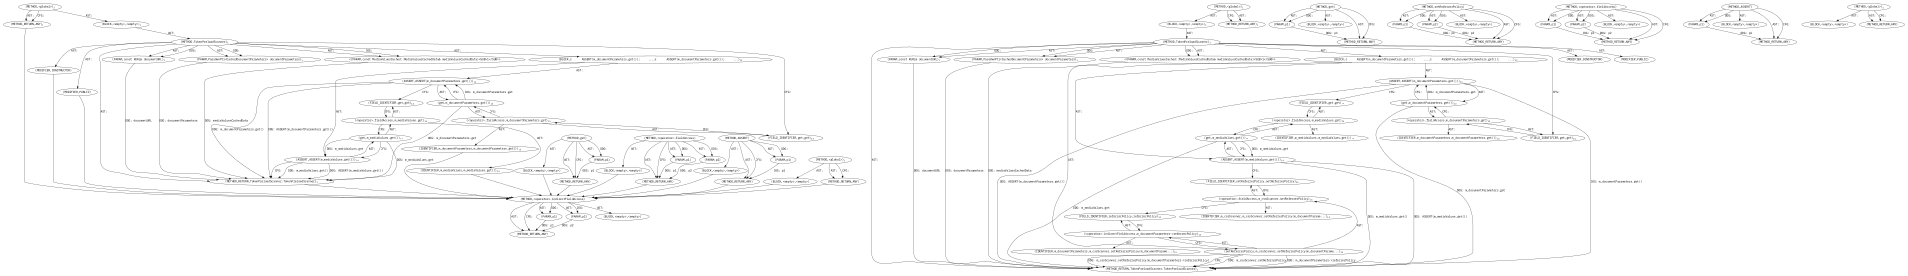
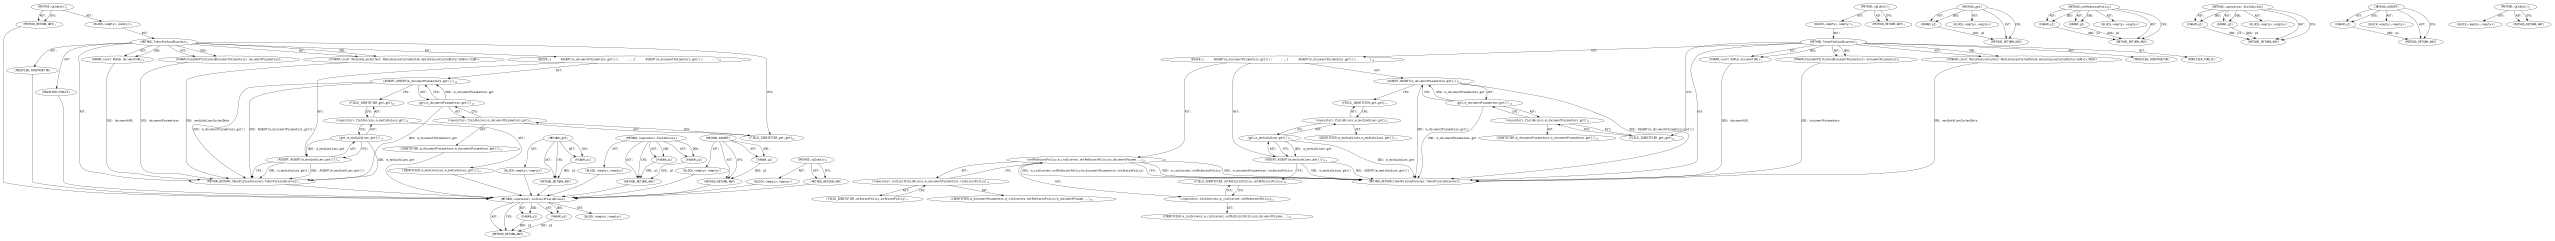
(1256, 190) -> (1231, 190)
(1193, 208) -> none
